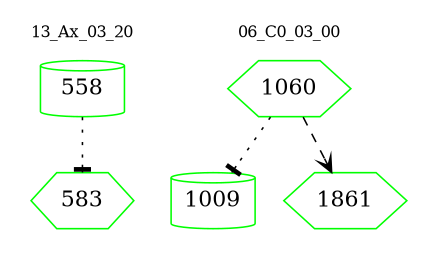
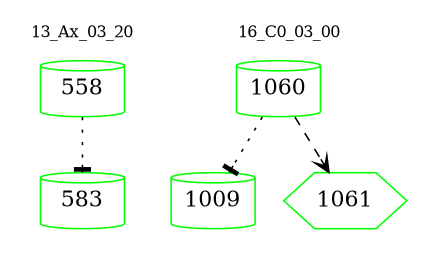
(289, 33) -> (289, 33)
(289, 89) -> (278, 89)
(82, 201) -> (82, 201)
(345, 201) -> (345, 201)
